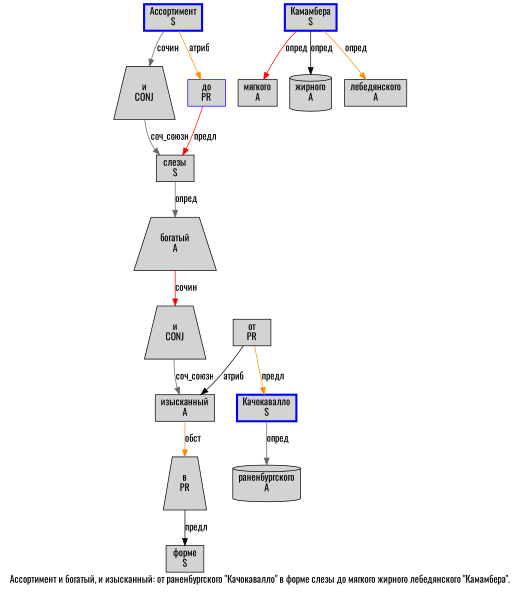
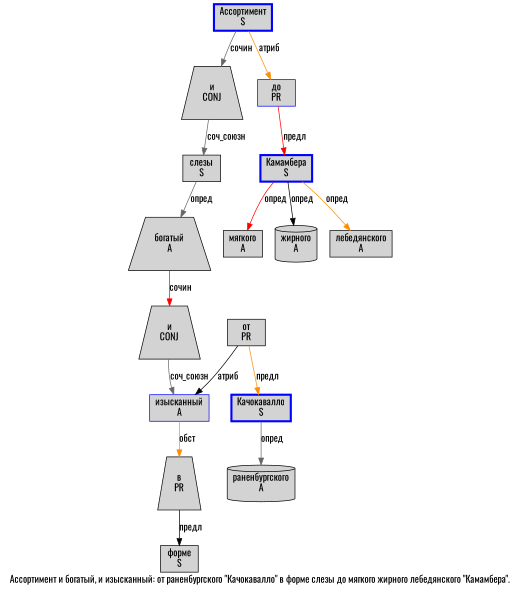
(195, 128) -> (281, 127)
(185, 408) -> (179, 408)
